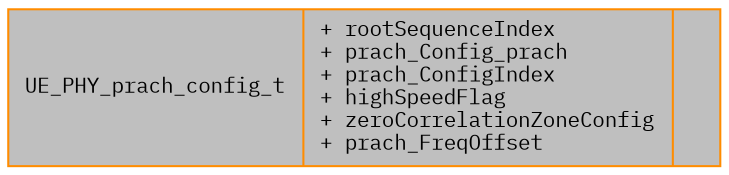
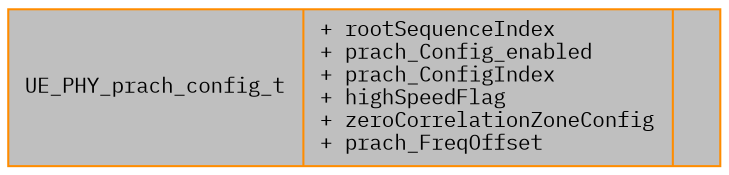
(445, 53) -> (457, 53)
